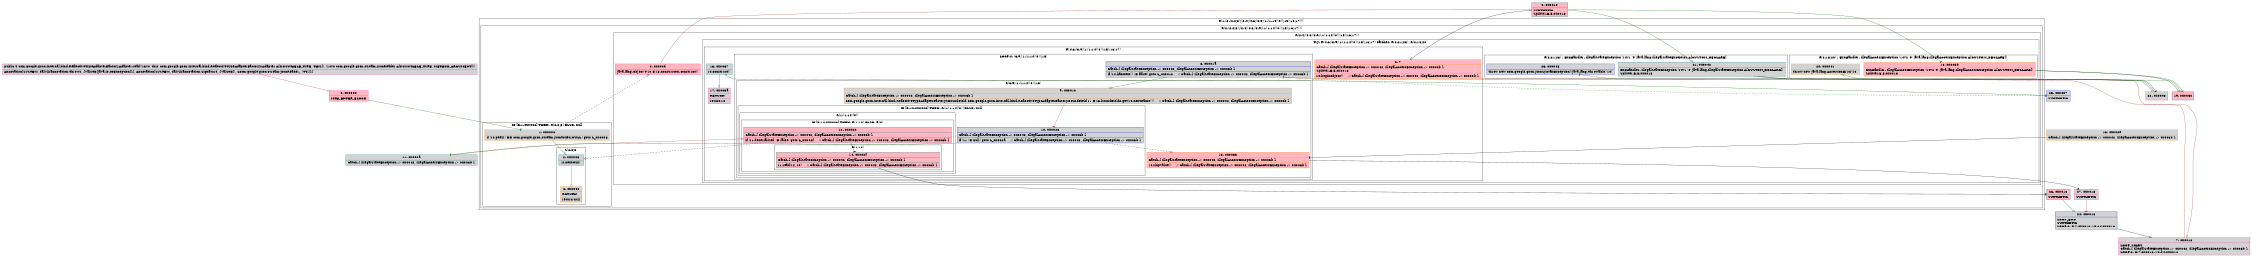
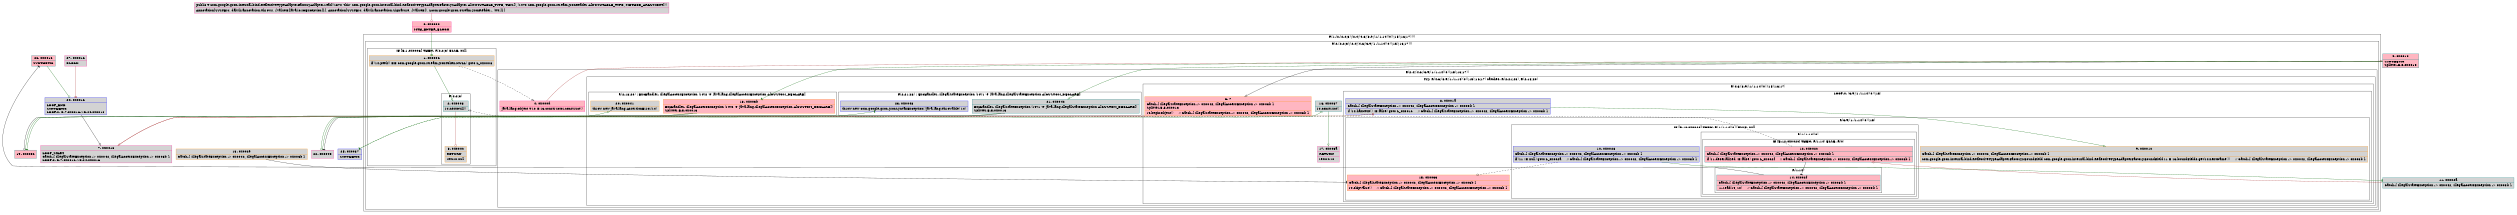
(1059, 115) -> none
(1694, 166) -> none
(2086, 197) -> (72, 63)
